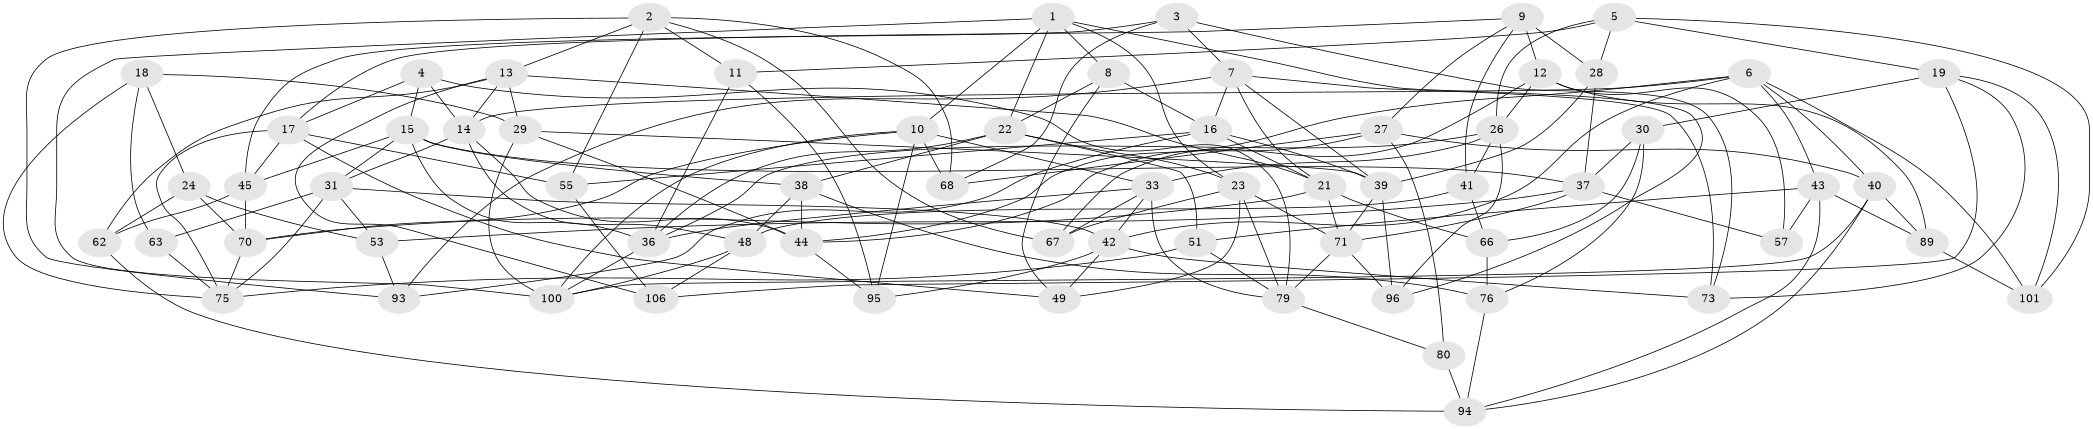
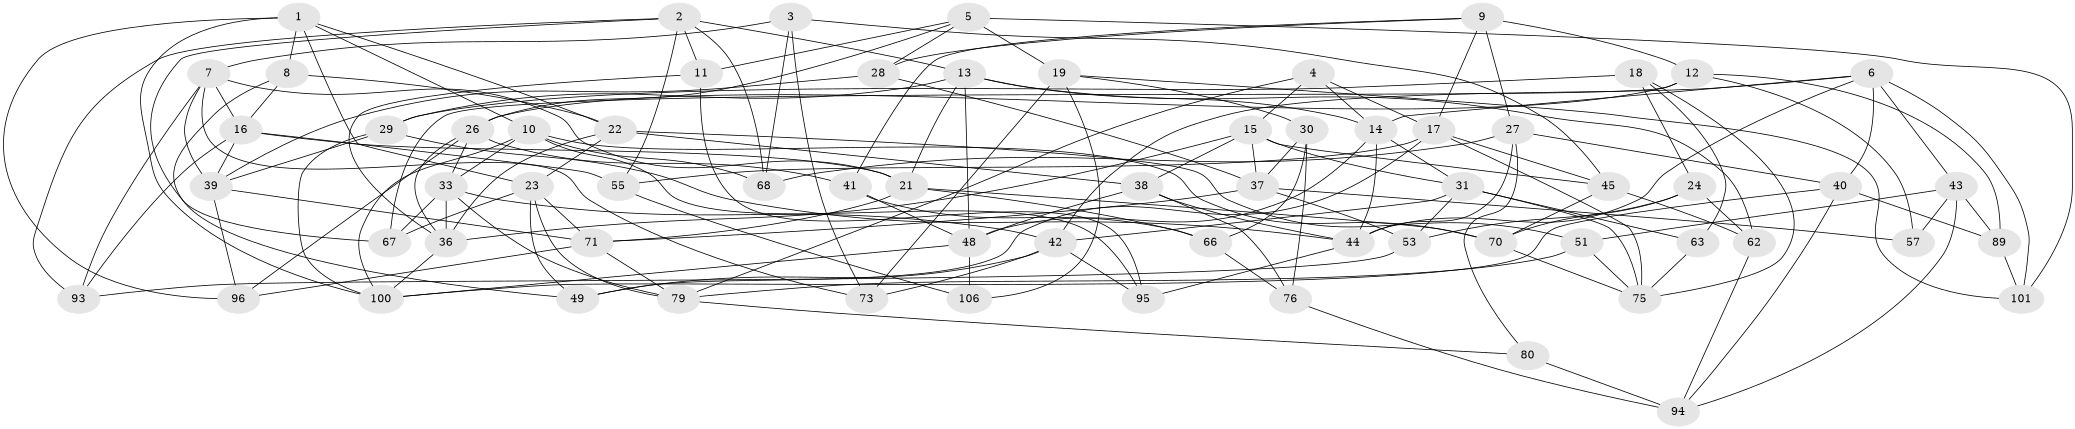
(348, 224) -> (967, 155)
